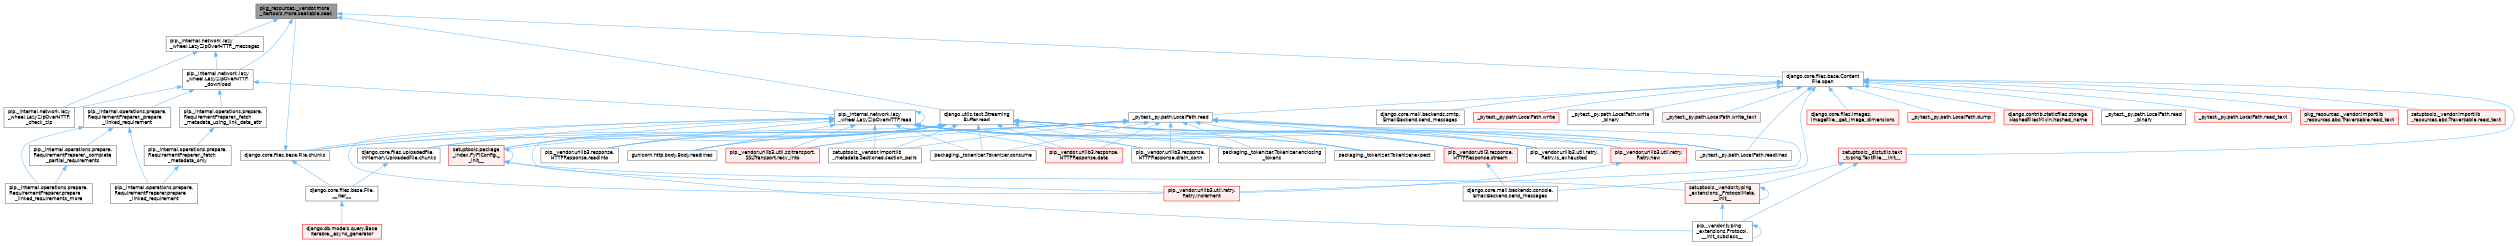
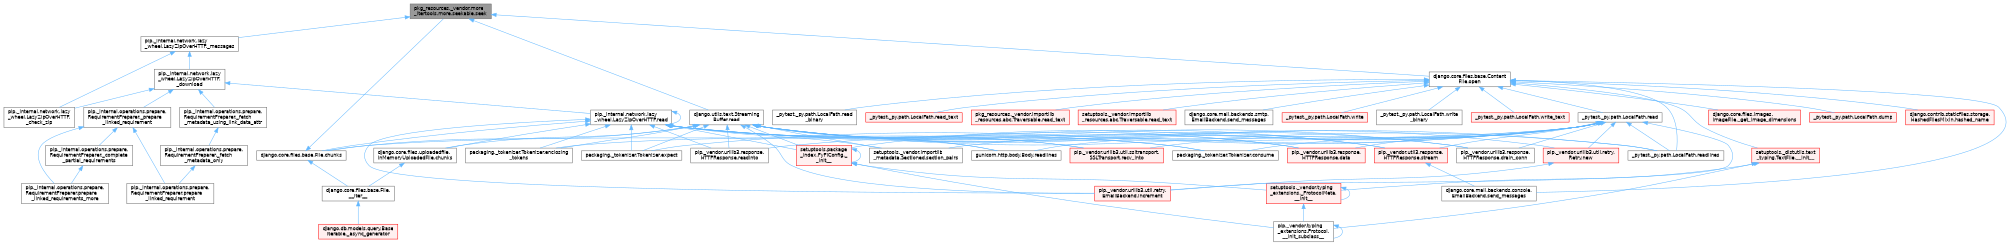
(269, 50) -> none
(1712, 117) -> (1520, 117)
(1564, 156) -> none
(1202, 194) -> (1133, 194)
